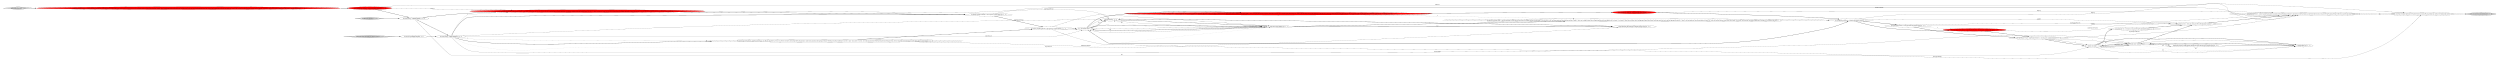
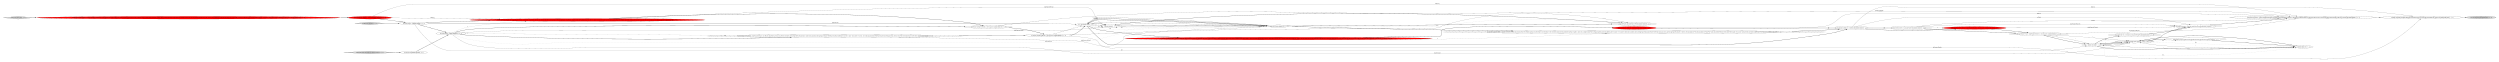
(774, 37) -> (752, 23)
